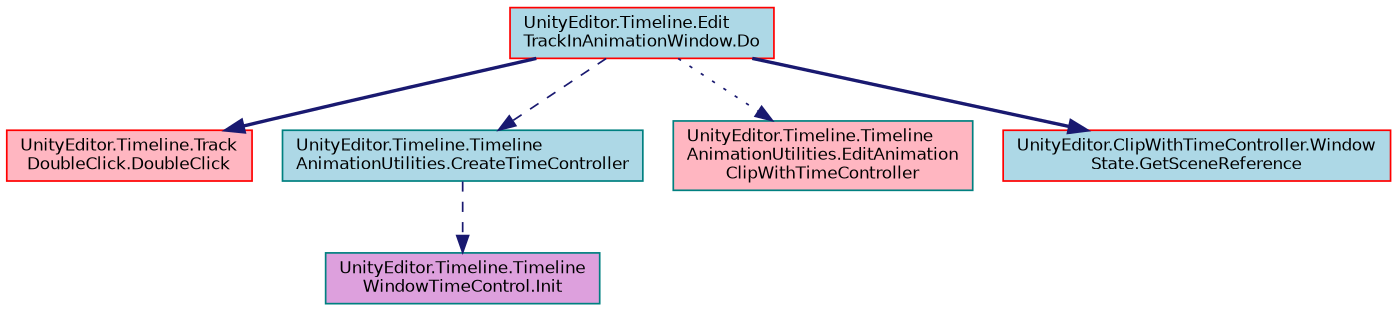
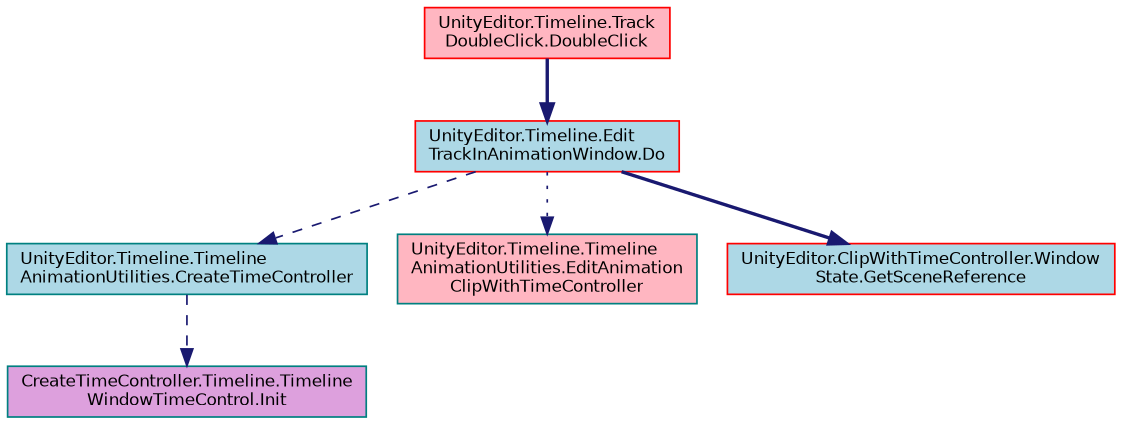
(389, 92) -> (547, 81)
(463, 278) -> (187, 392)
